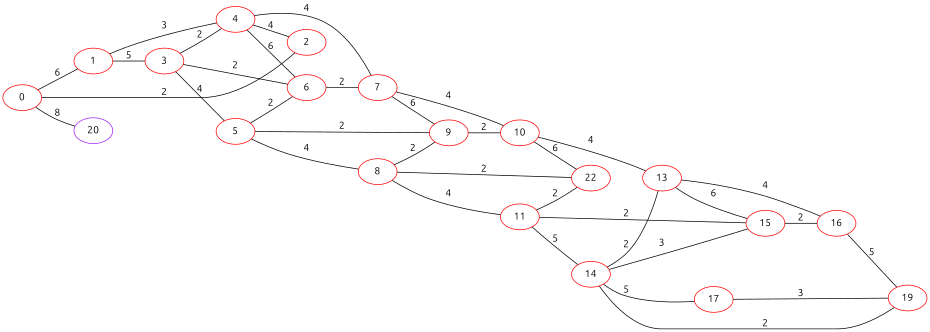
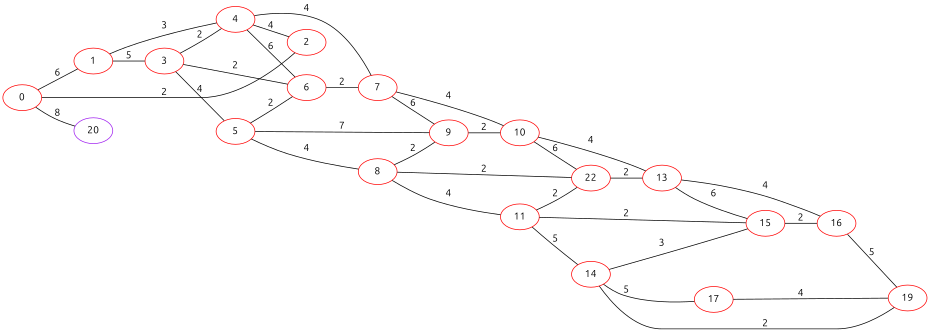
(342, 126) -> (342, 126)
(640, 235) -> (626, 178)
(801, 293) -> (801, 293)
